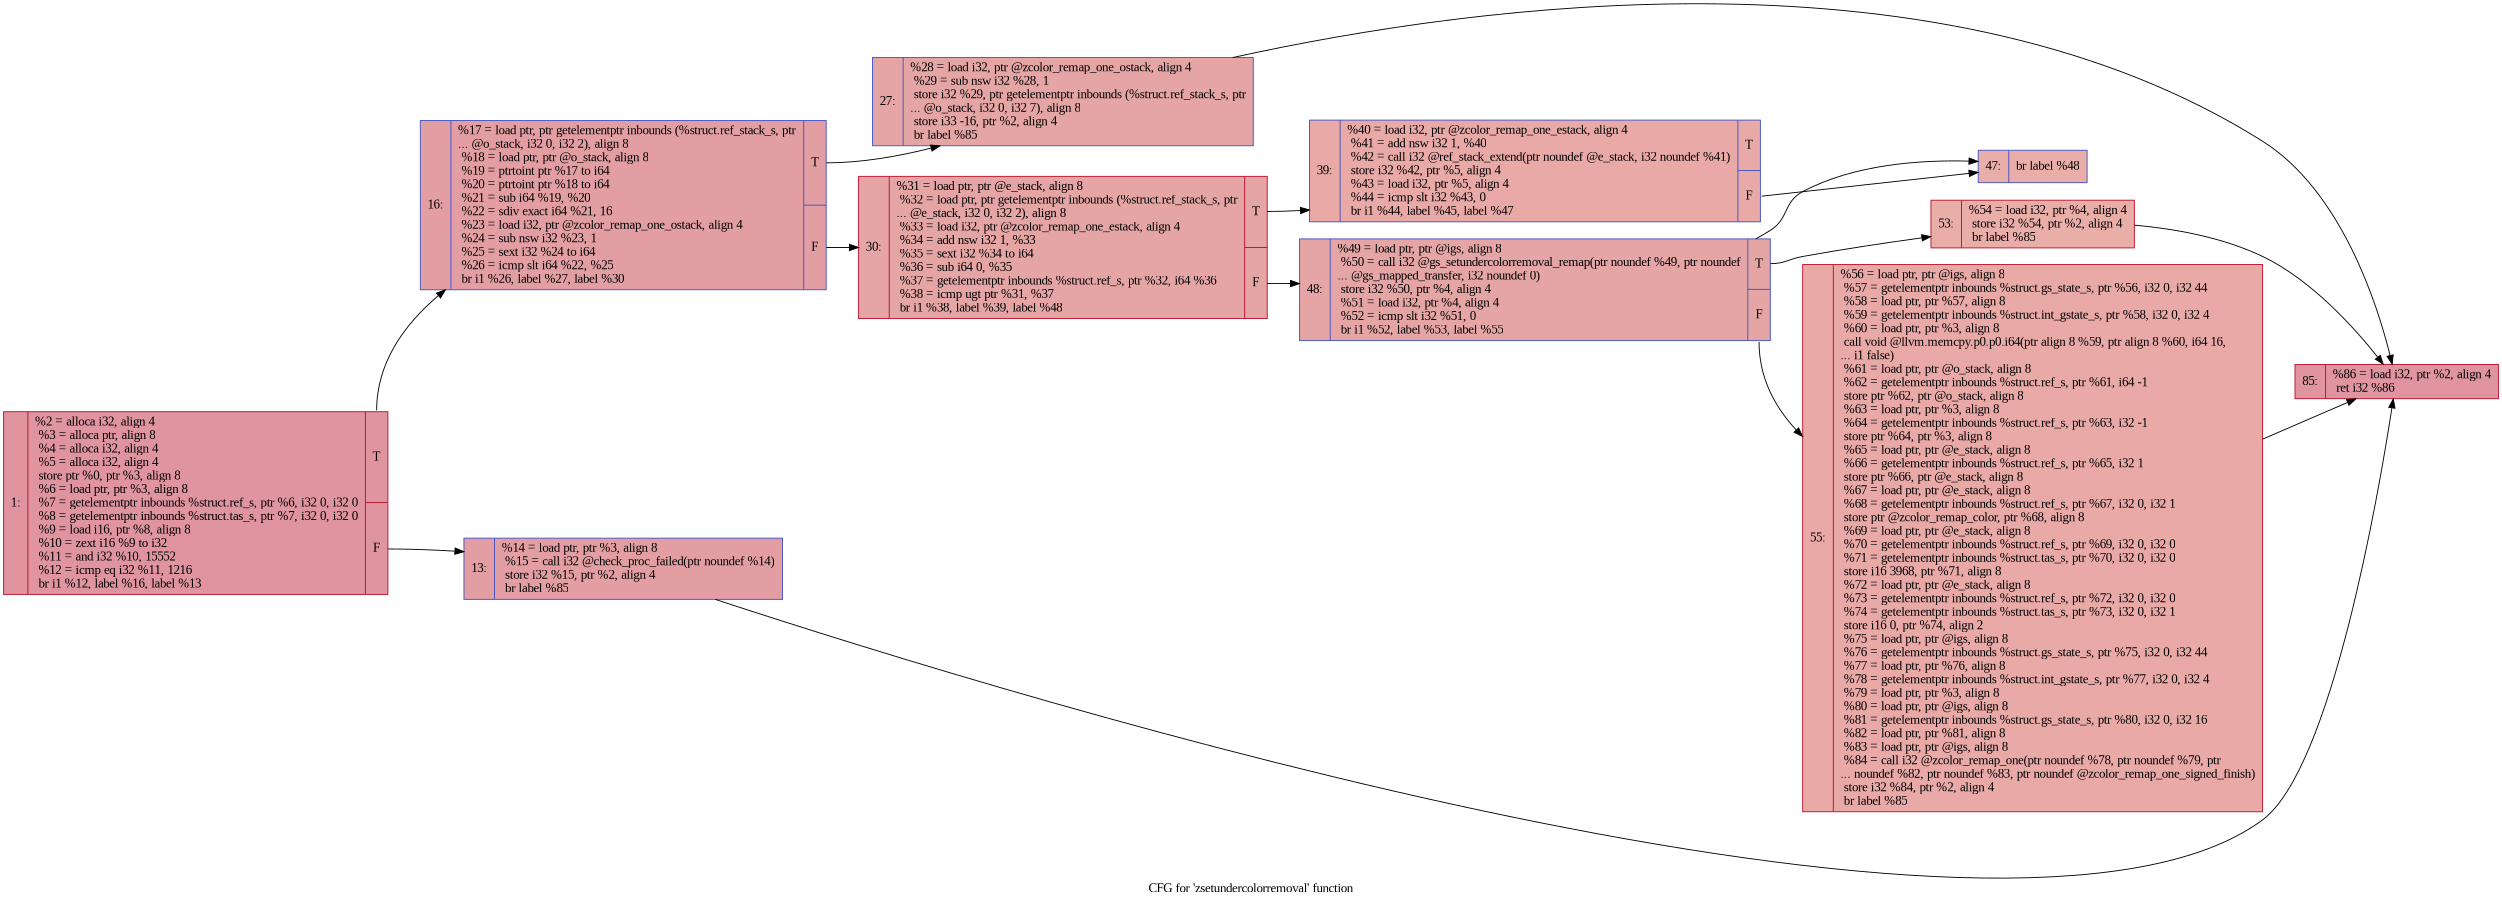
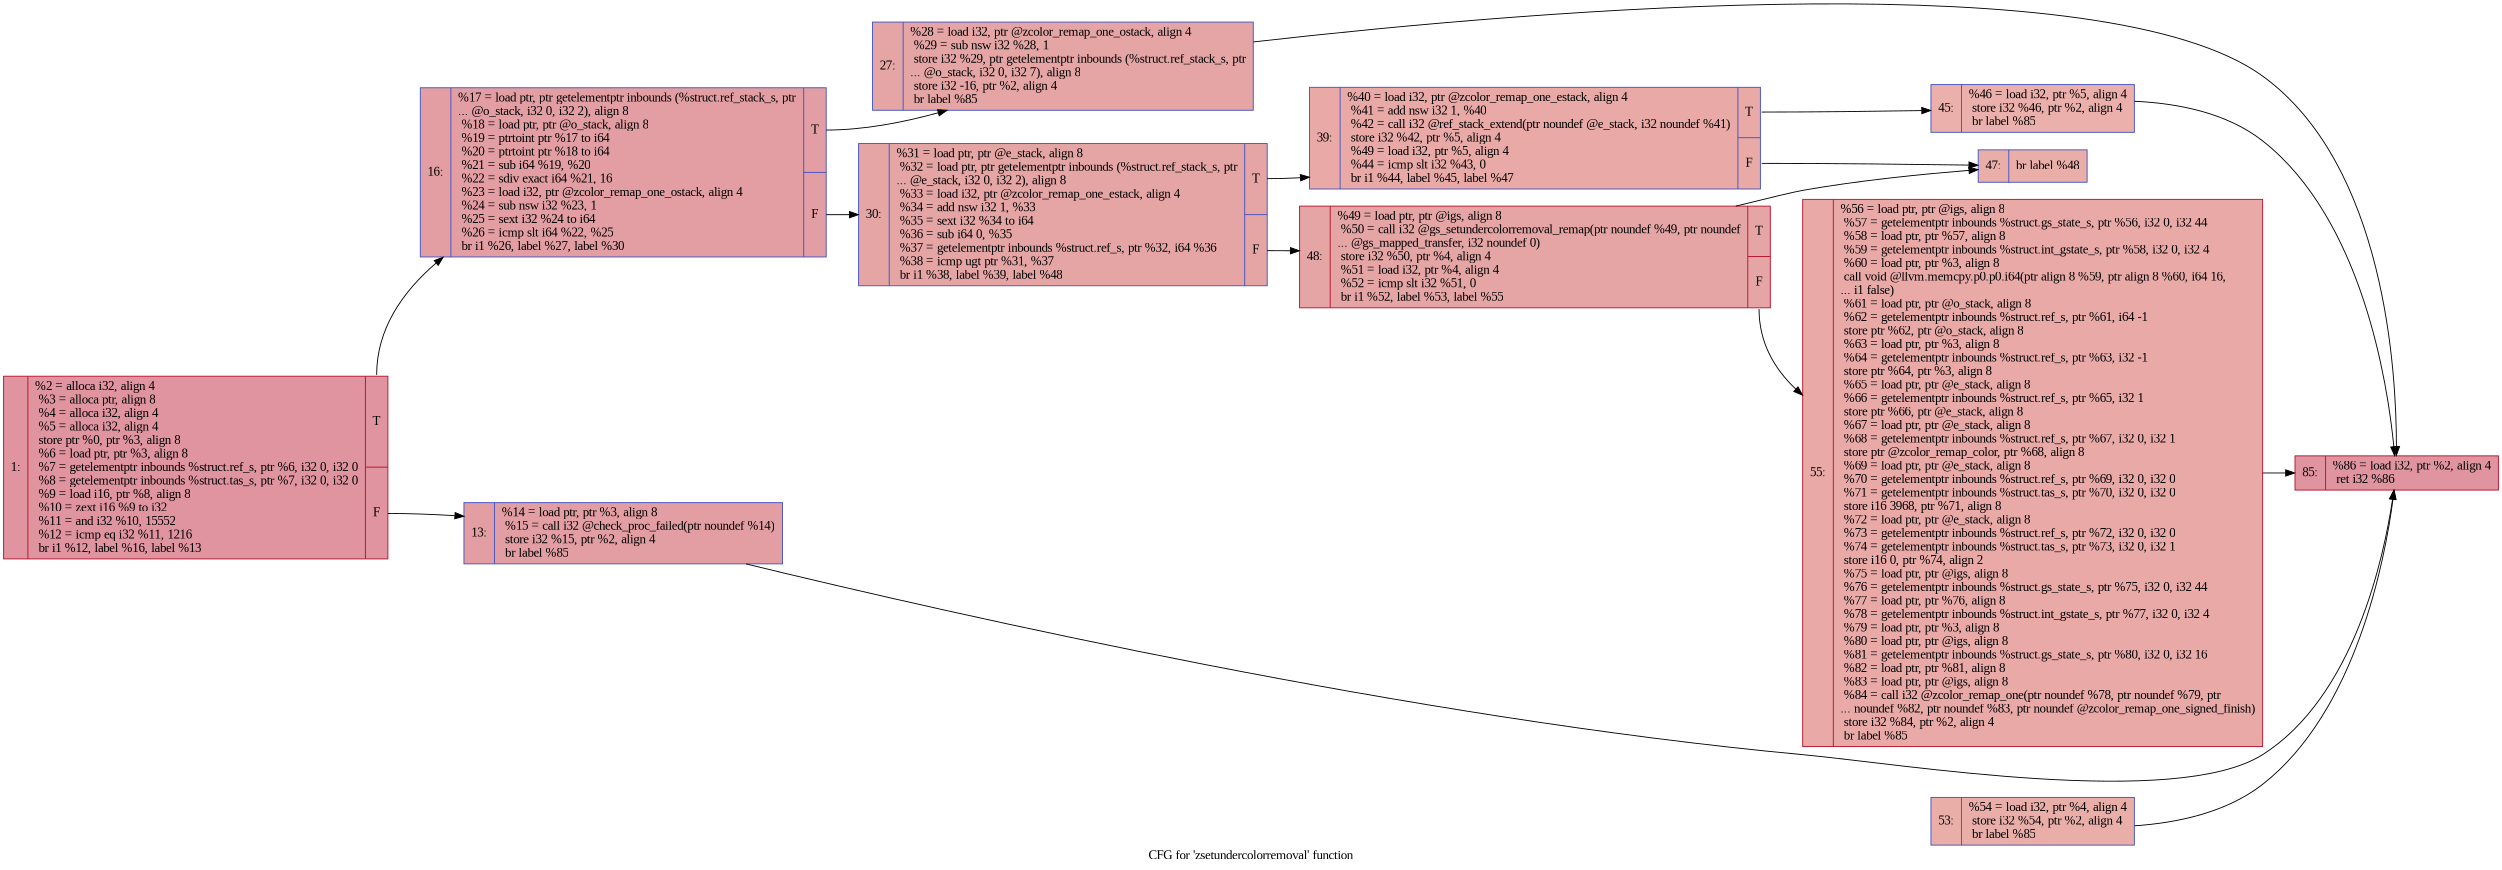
none -> (2033, 108)
(984, 121) -> (984, 86)
(1428, 184) -> (1428, 151)
(2033, 224) -> (2033, 821)
(1063, 247) -> (1063, 215)
(1846, 249) -> none
(1535, 290) -> (1535, 257)
